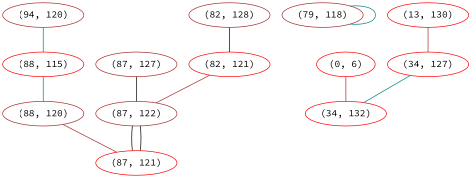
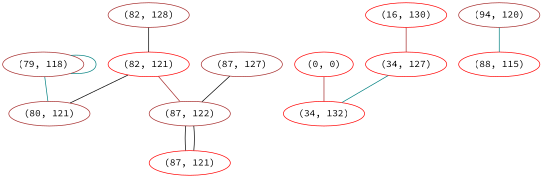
(428, 15) -> (406, 15)
(346, 64) -> (324, 64)
(43, 114) -> none
none -> (49, 114)
